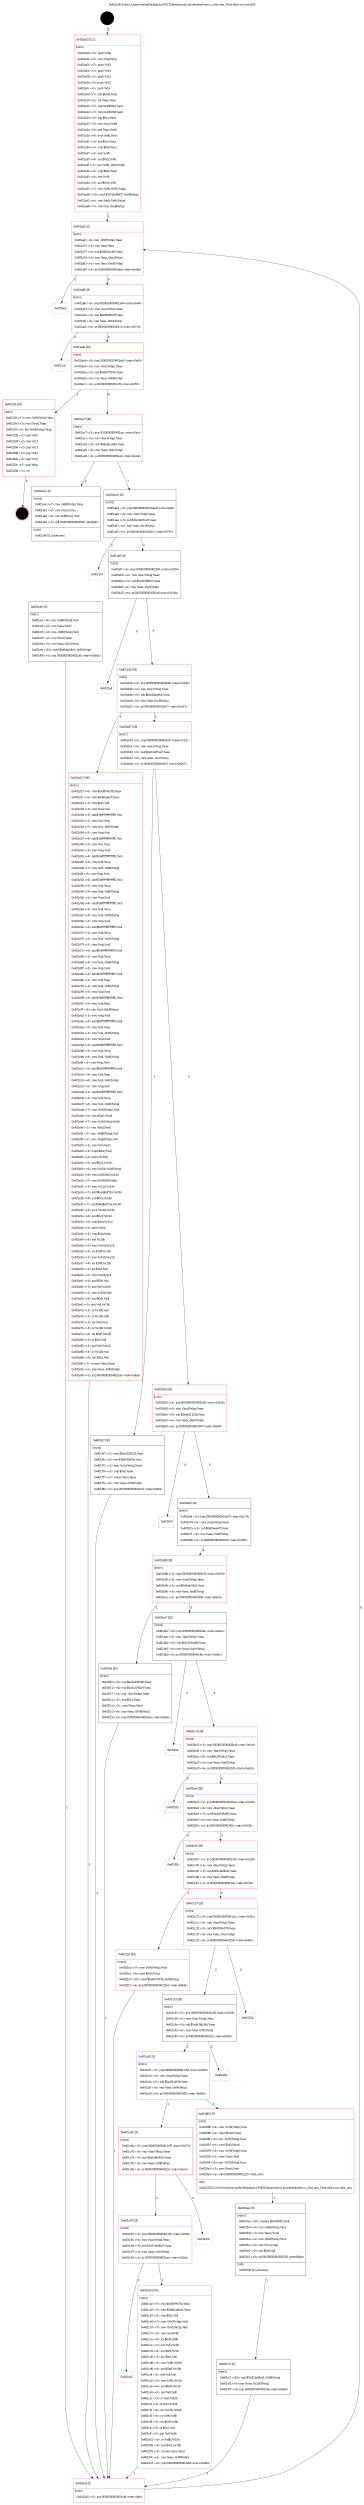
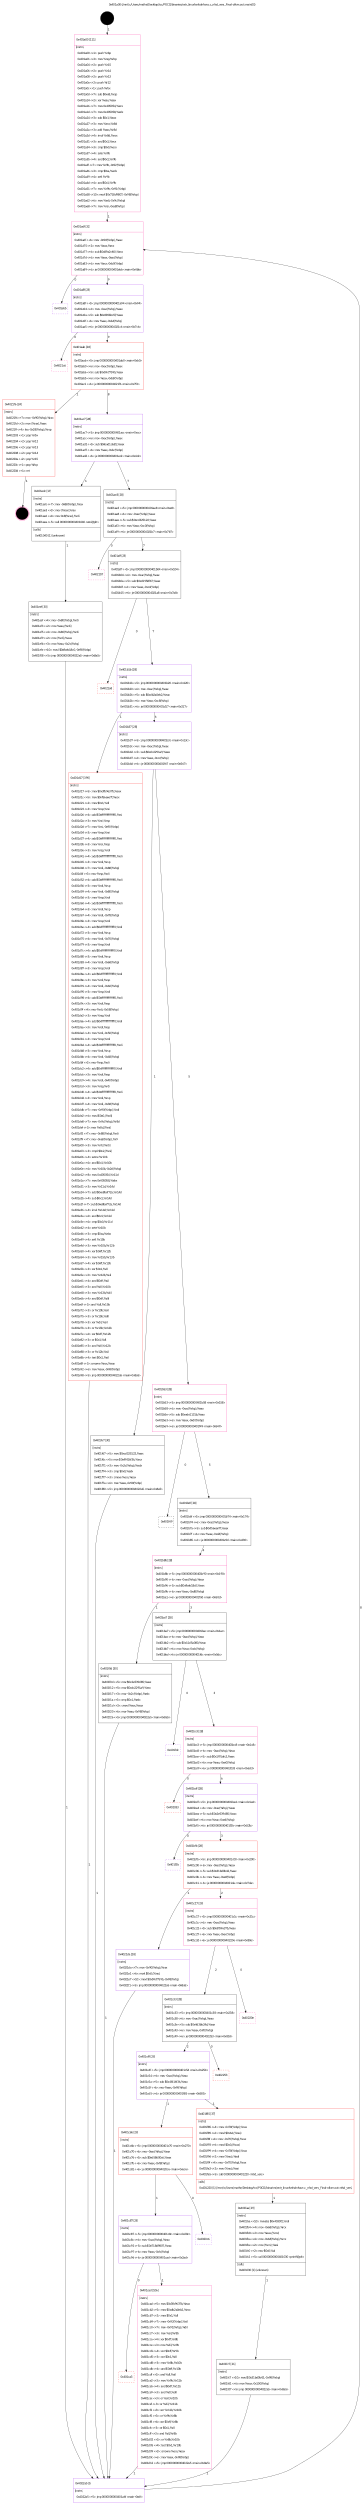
none -> (66, 571)
